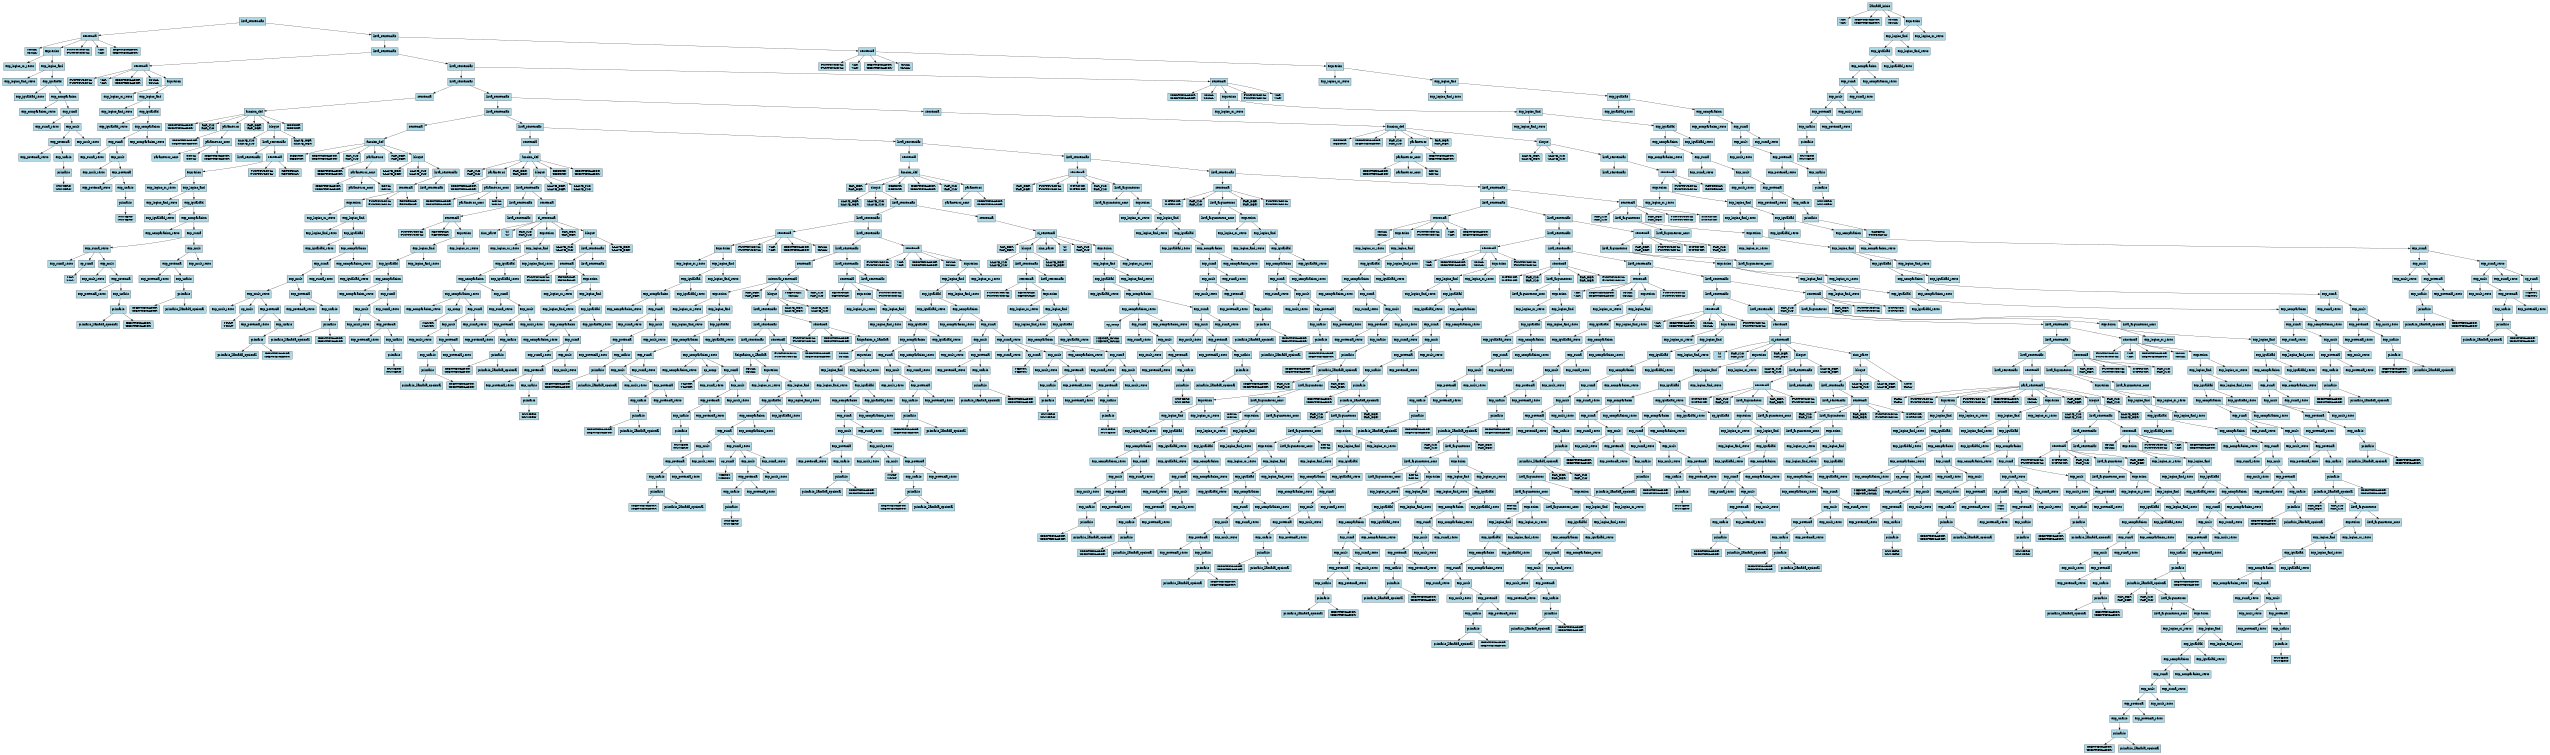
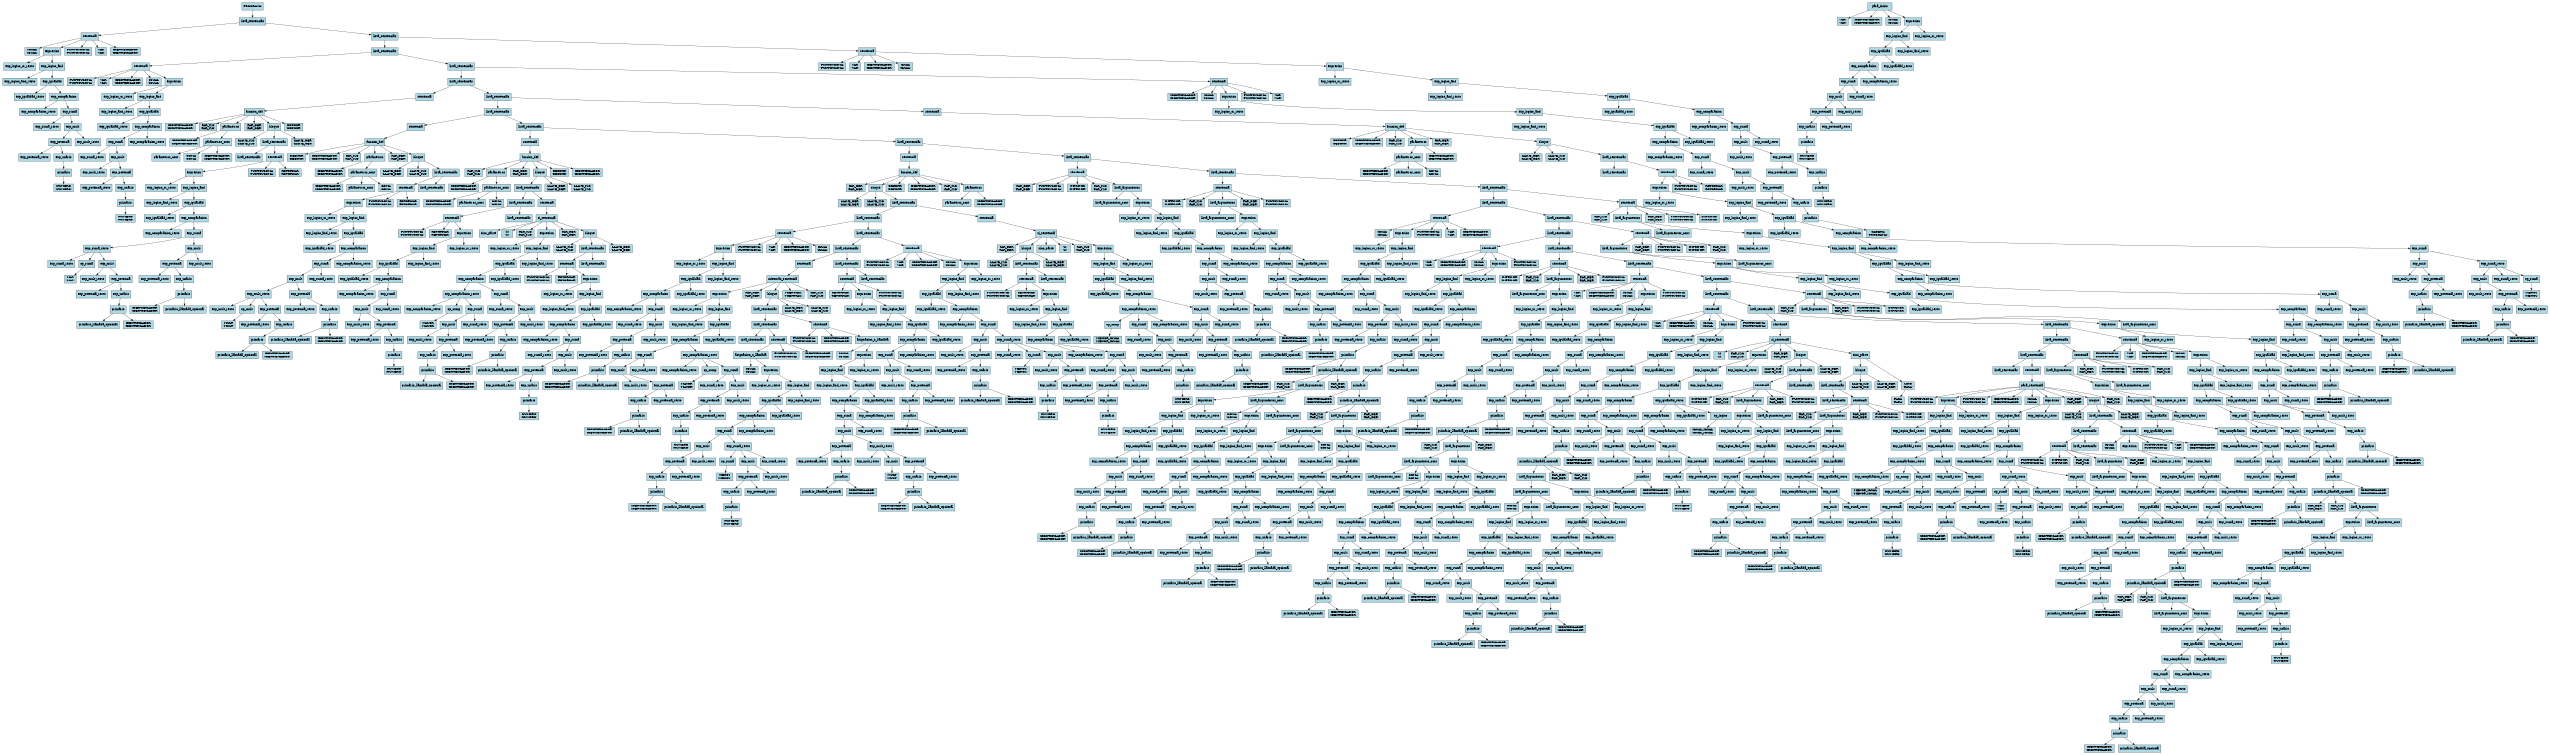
none -> (253, 6)
(1880, 6) -> (1880, 6)
(793, 294) -> (793, 294)
(1963, 390) -> (1904, 392)
(1721, 416) -> (1721, 416)
none -> (1703, 431)
